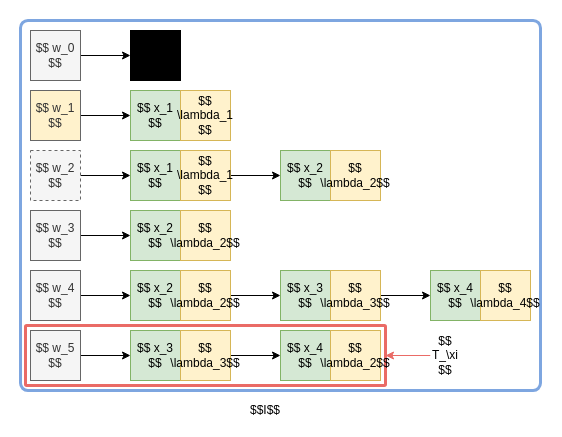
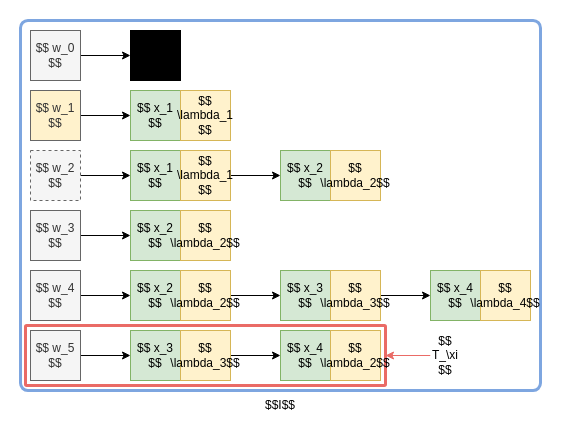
(266, 411) -> (281, 406)
